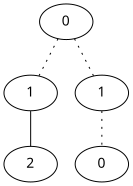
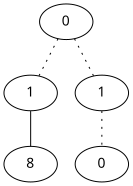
(31, 164) -> (31, 164)
